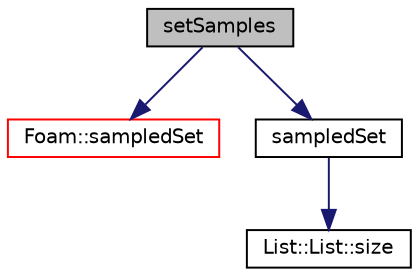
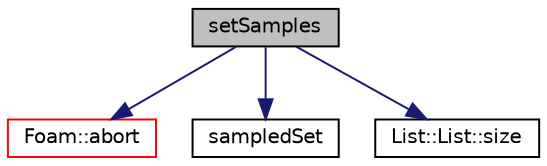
(114, 138) -> (82, 138)
(329, 184) -> (353, 78)
